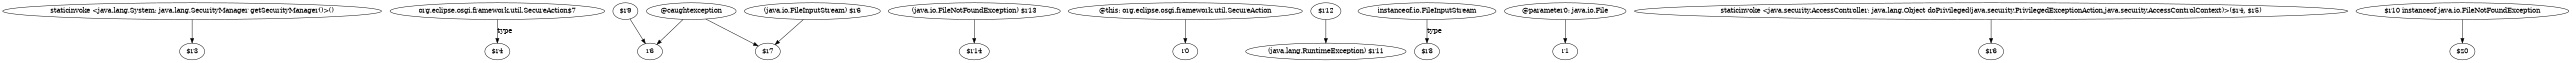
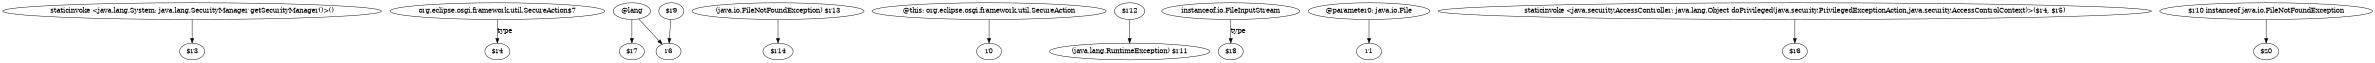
(691, 11) -> (632, 11)
(812, 11) -> none
